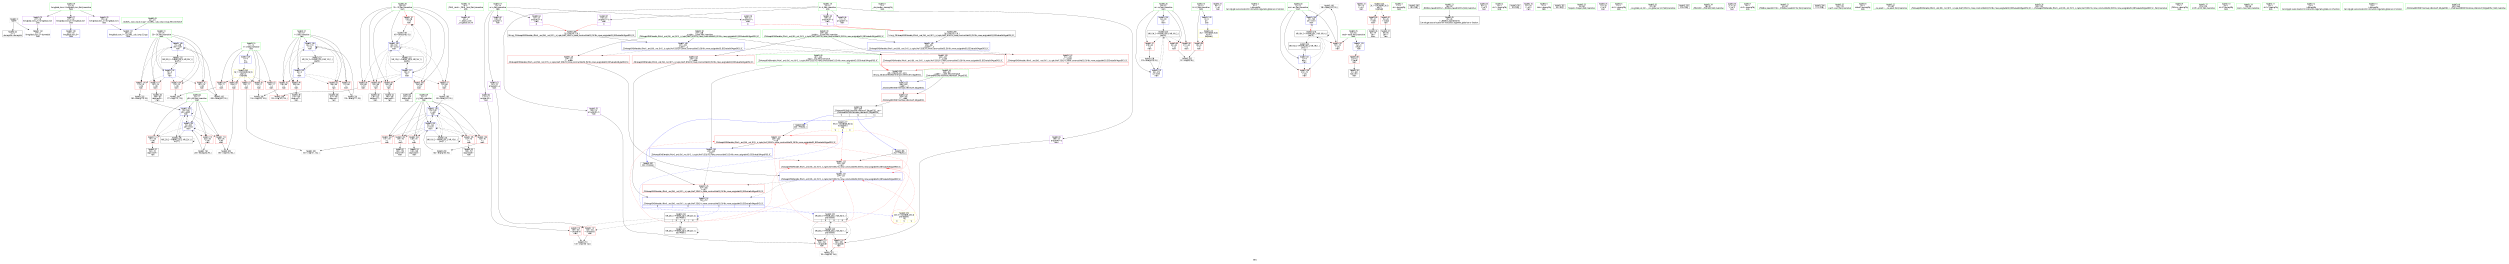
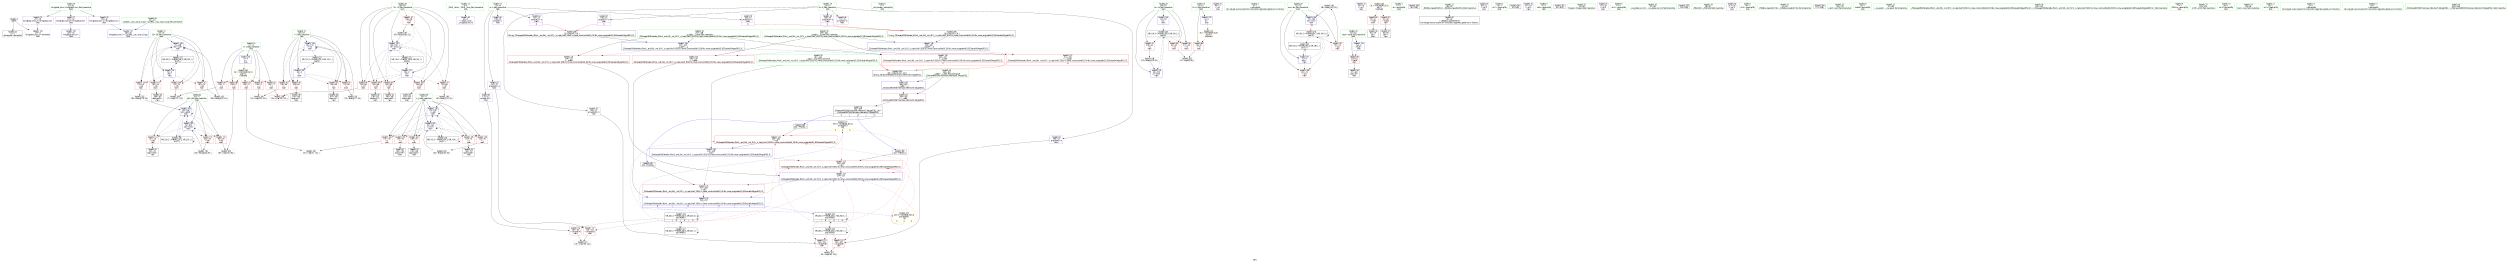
(1346, 40) -> (1352, 46)
(208, 65) -> (210, 65)
